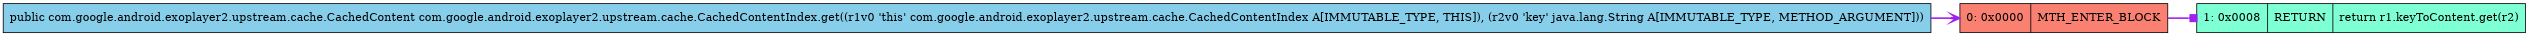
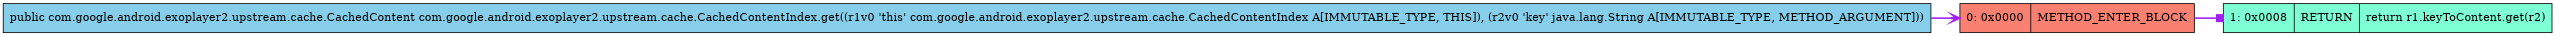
(2099, 18) -> (2113, 18)
